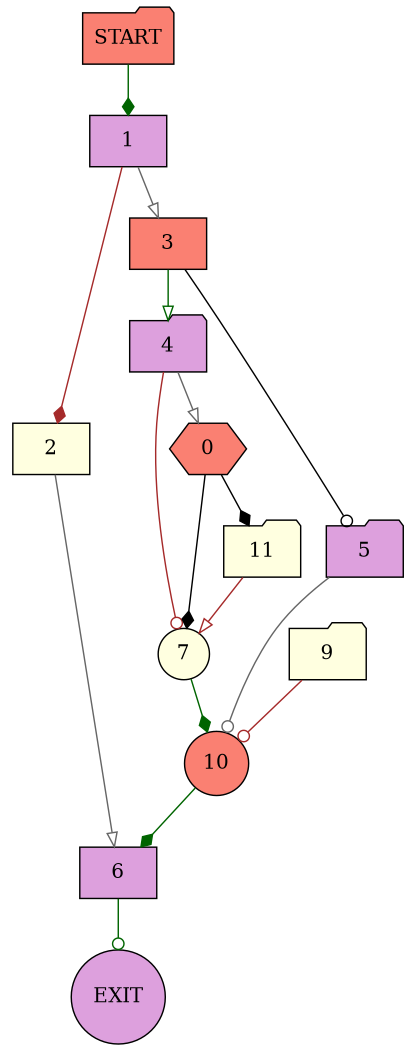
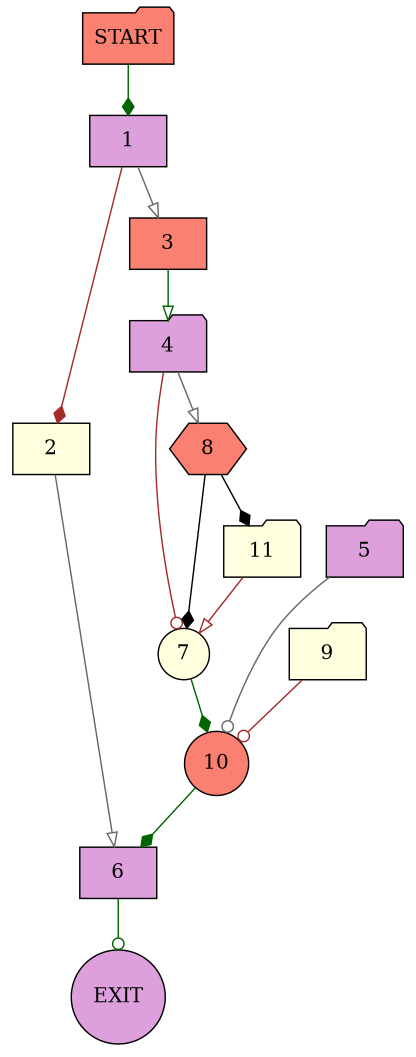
(265, 392) -> none
(208, 449) -> (208, 449)
